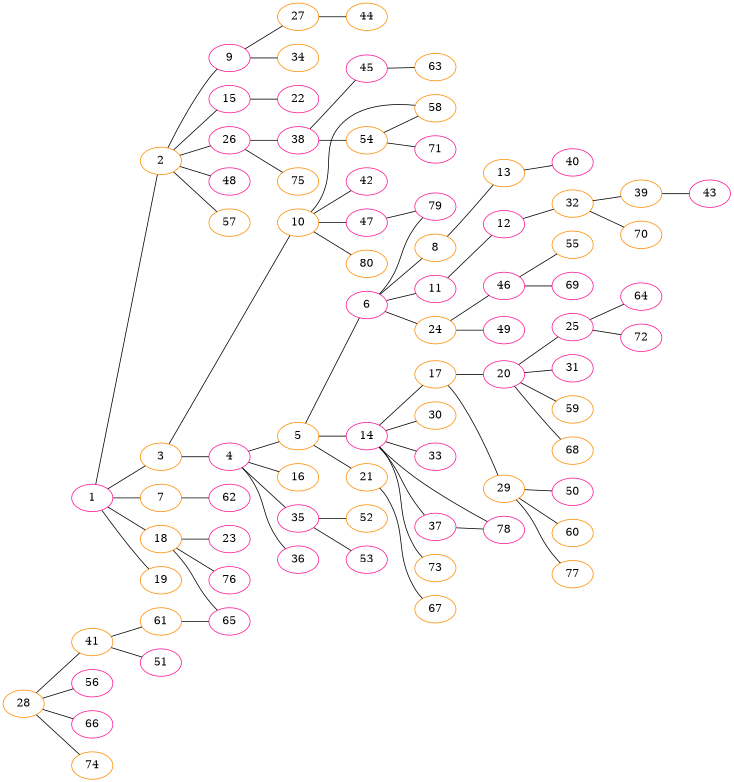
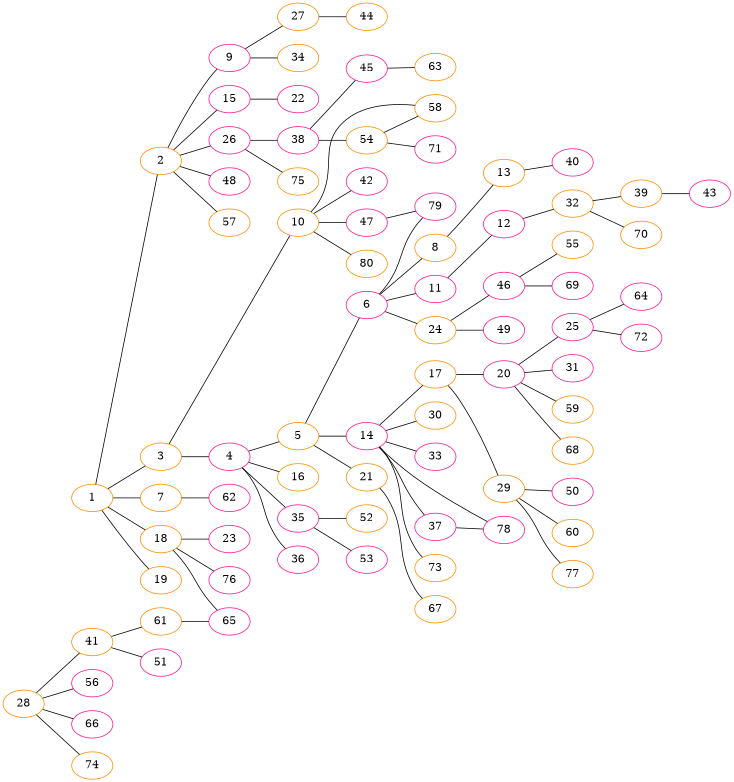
(92, 498) -> (92, 498)
